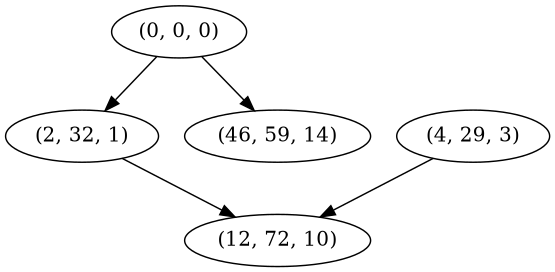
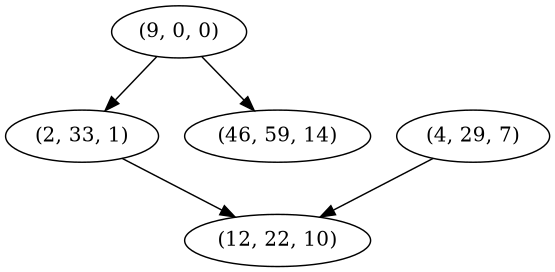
(179, 32) -> (179, 32)
(82, 136) -> (82, 136)
(473, 136) -> (473, 136)
(278, 240) -> (278, 240)
